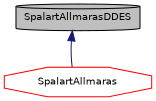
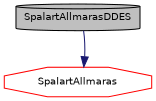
(71, 54) -> (85, 44)
